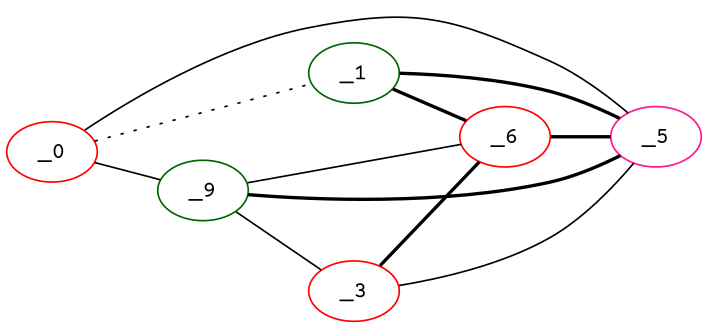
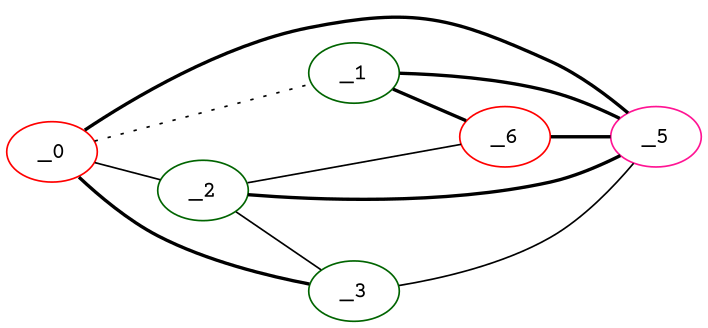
(356, 20) -> (356, 20)
(203, 190) -> (203, 190)
(430, 214) -> (186, 248)
(354, 291) -> (354, 291)
